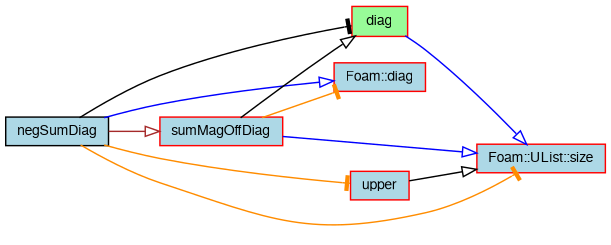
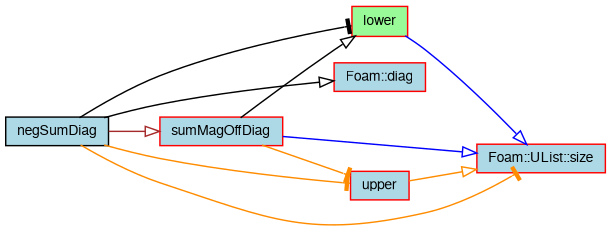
(380, 21) -> (380, 21)
(211, 96) -> (211, 96)
(297, 105) -> (303, 159)
(436, 176) -> (436, 176)
